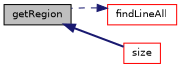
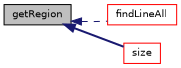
(84, 8) -> (94, 22)
